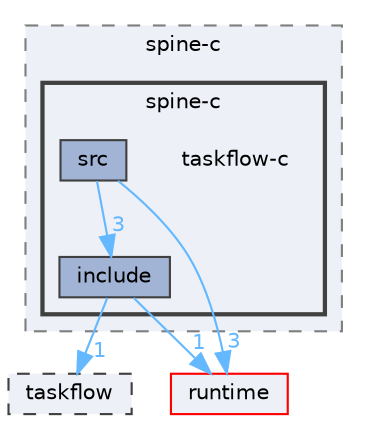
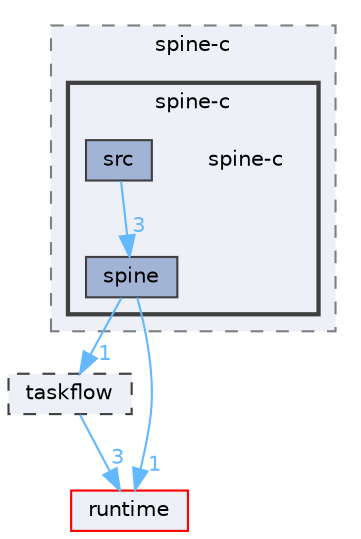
(236, 160) -> (246, 160)
(188, 256) -> (95, 443)
(115, 277) -> (132, 277)
